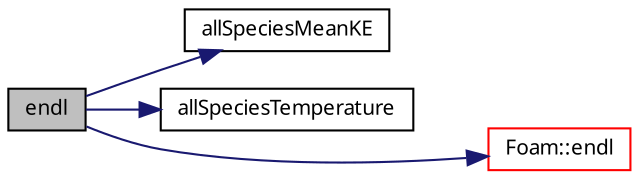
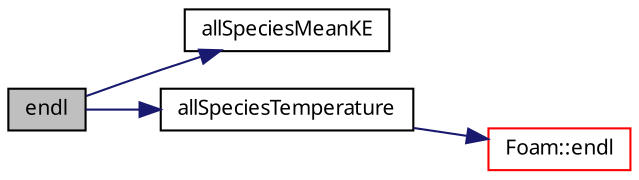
(274, 161) -> (440, 132)
